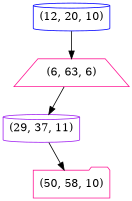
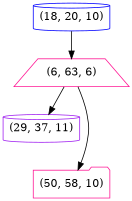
(72, 17) -> (72, 17)
(55, 153) -> (88, 124)
